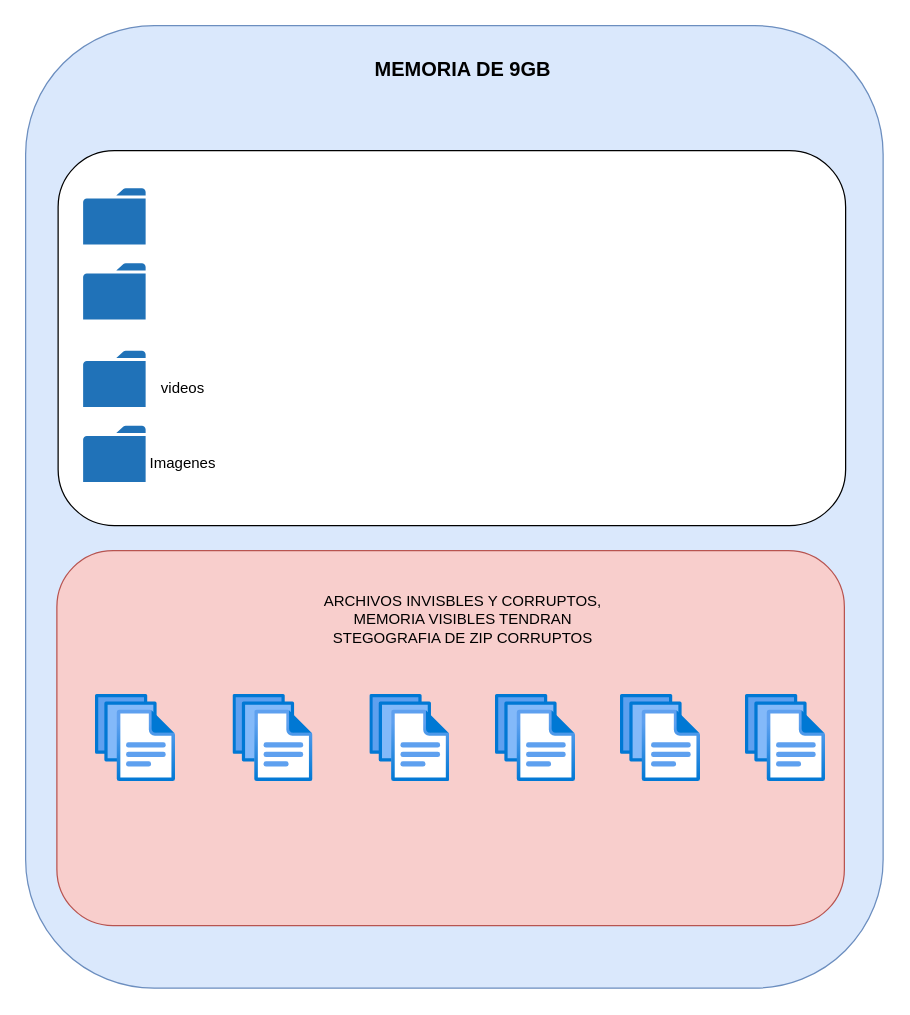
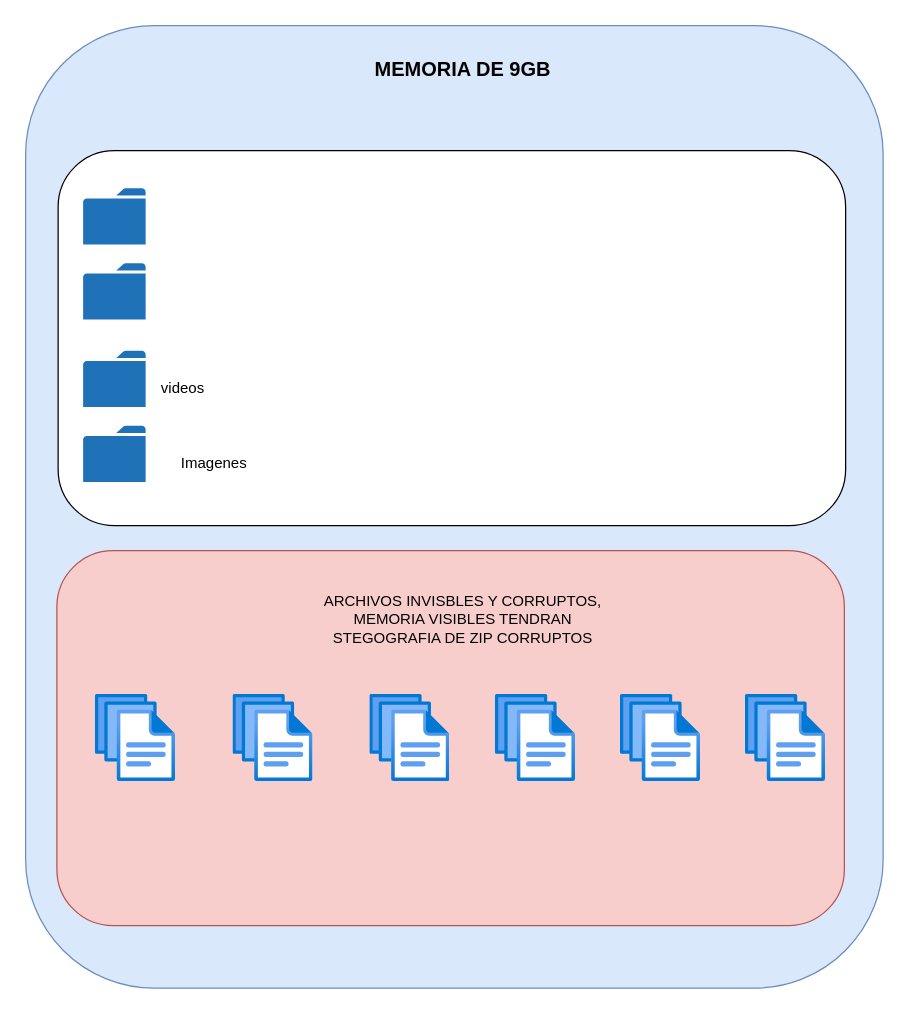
(183, 463) -> (214, 463)
